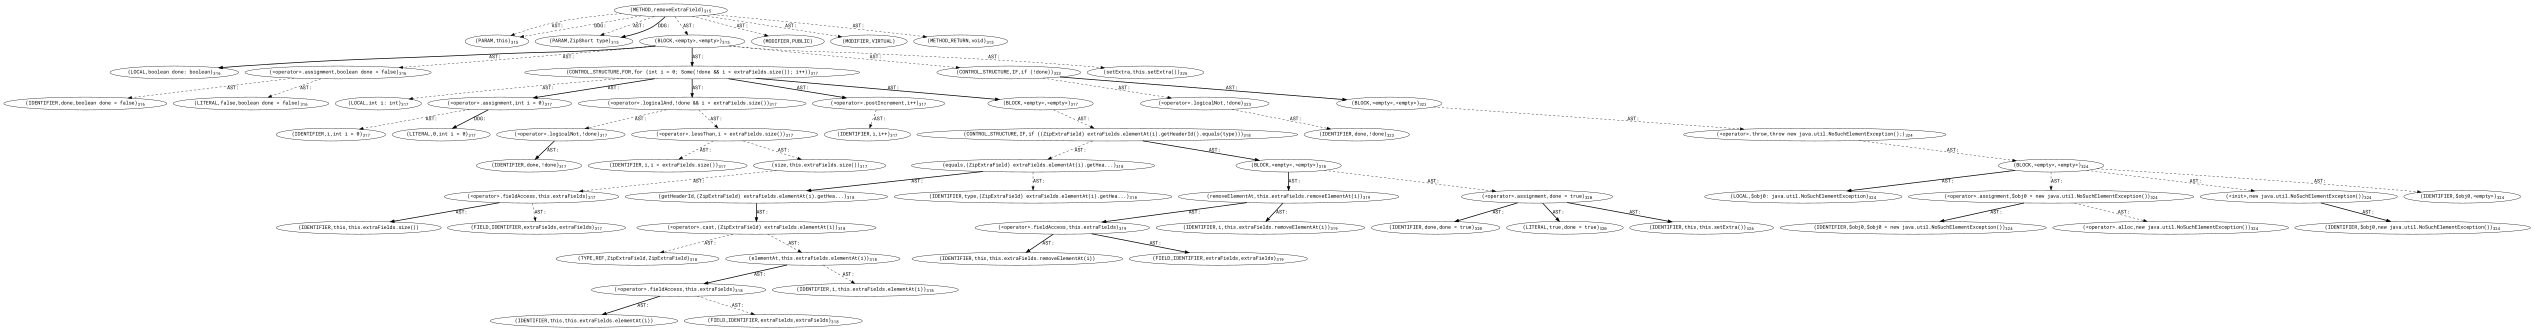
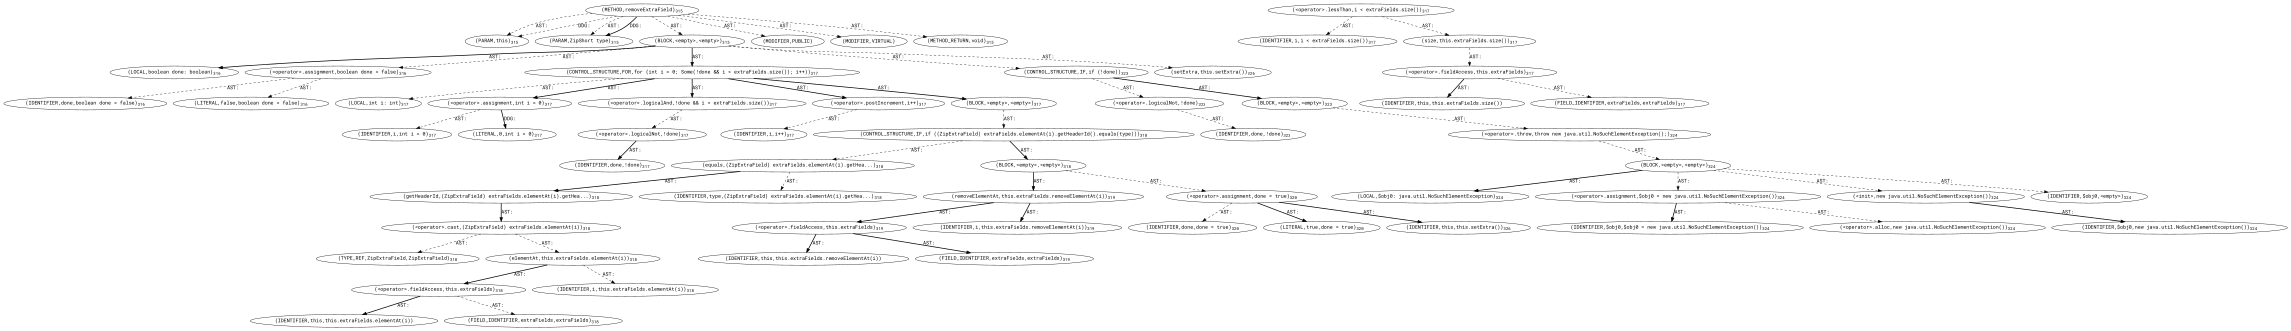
(707, 118) -> none
(1488, 212) -> (1219, 211)
